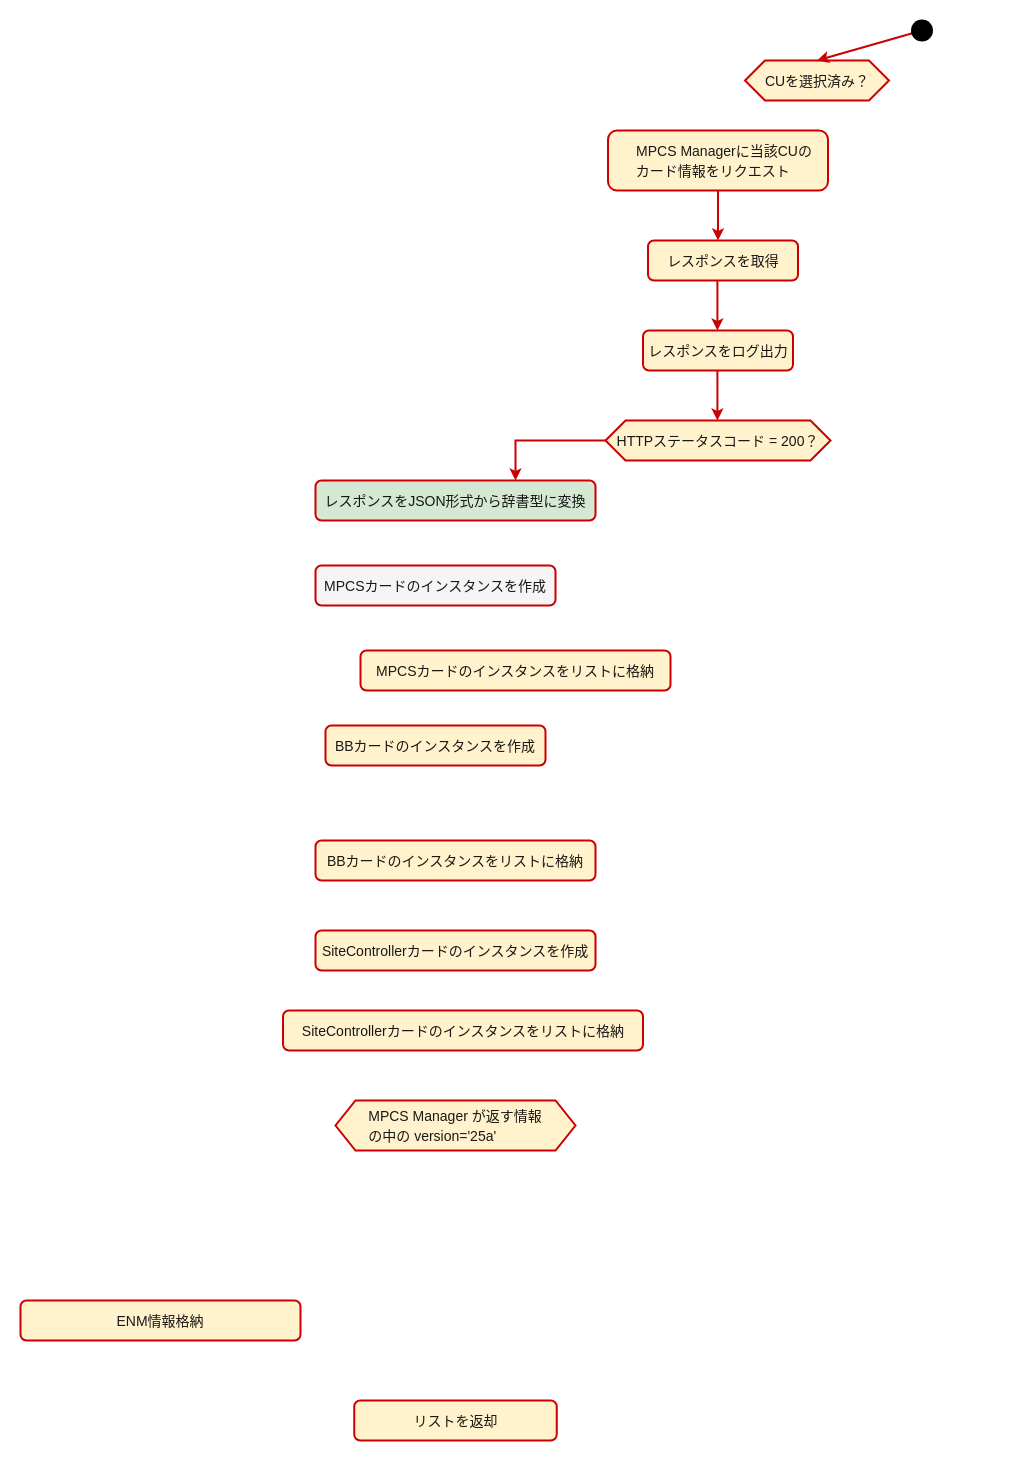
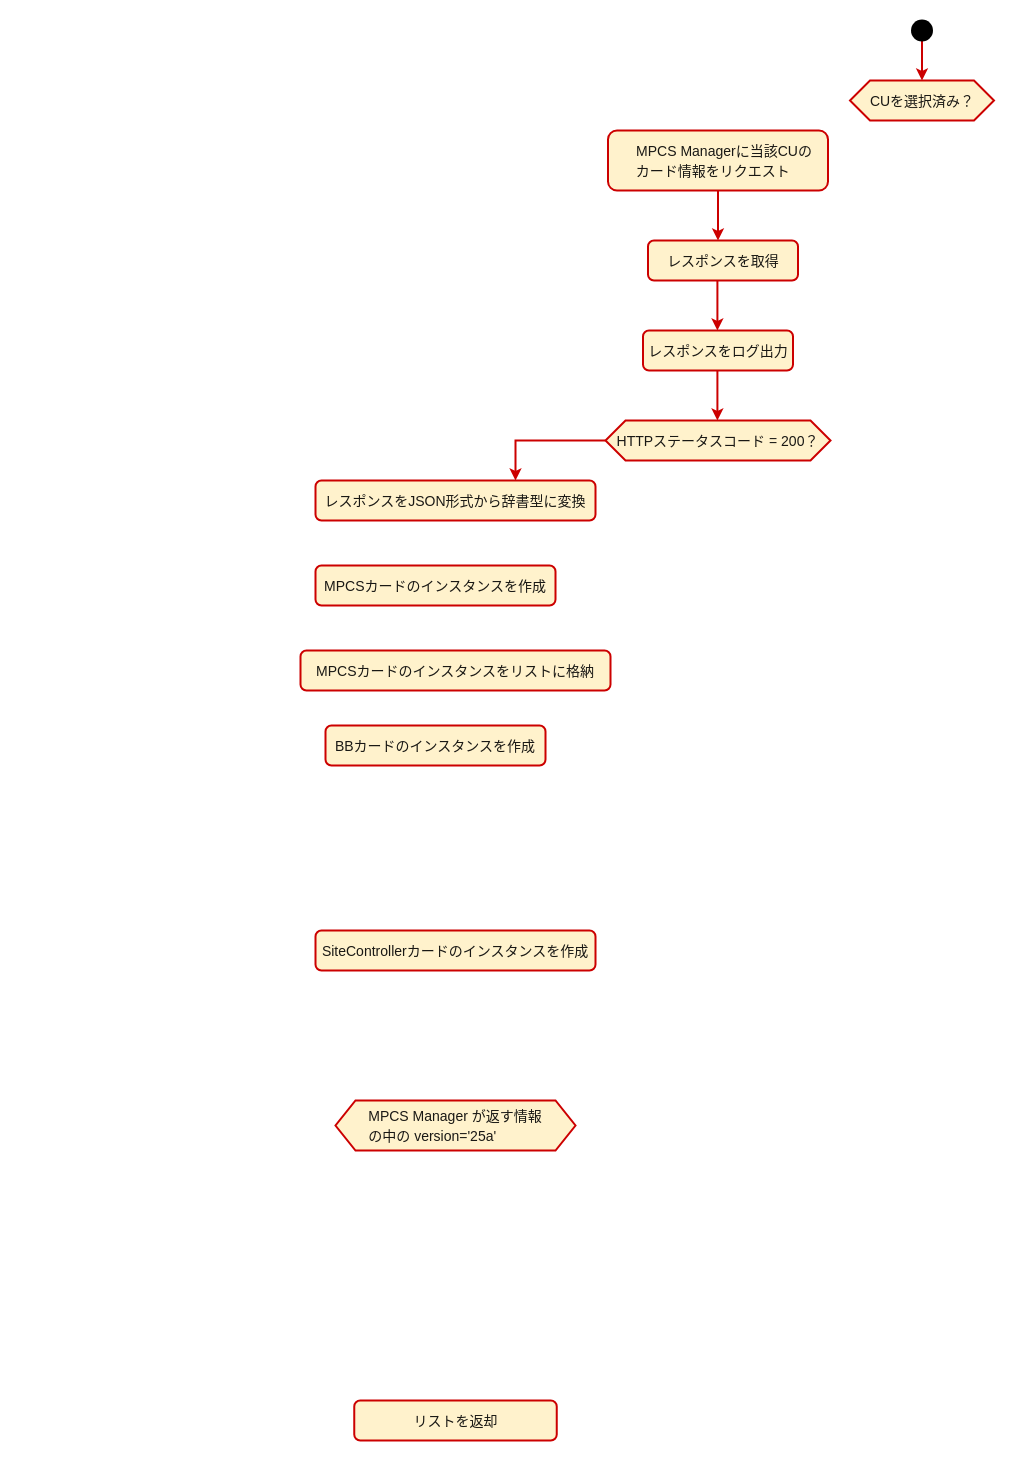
(817, 81) -> (922, 101)
(456, 501) -> (456, 501)
(436, 586) -> (436, 586)
(516, 671) -> (456, 671)
(456, 861) -> none
(463, 1031) -> none
(161, 1321) -> none
